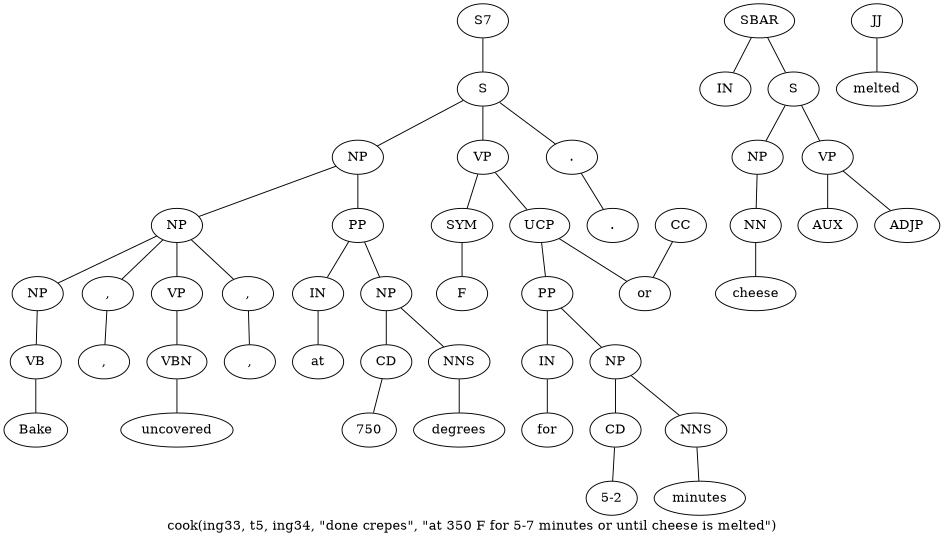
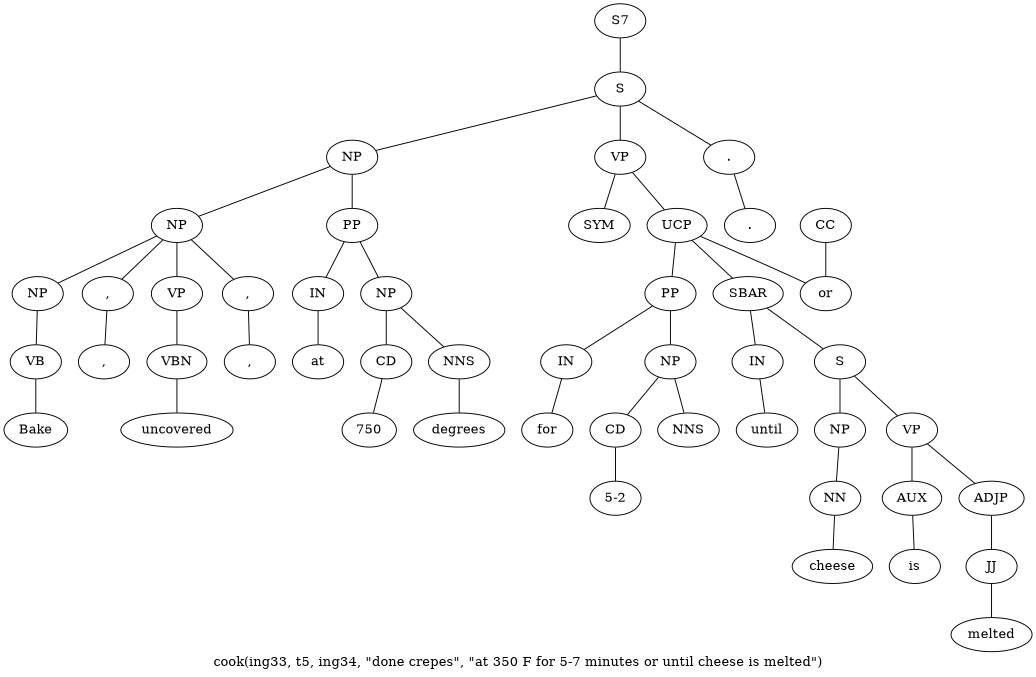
none -> (712, 259)
(462, 294) -> none
none -> (767, 430)
(700, 498) -> none
none -> (992, 532)
none -> (915, 566)
